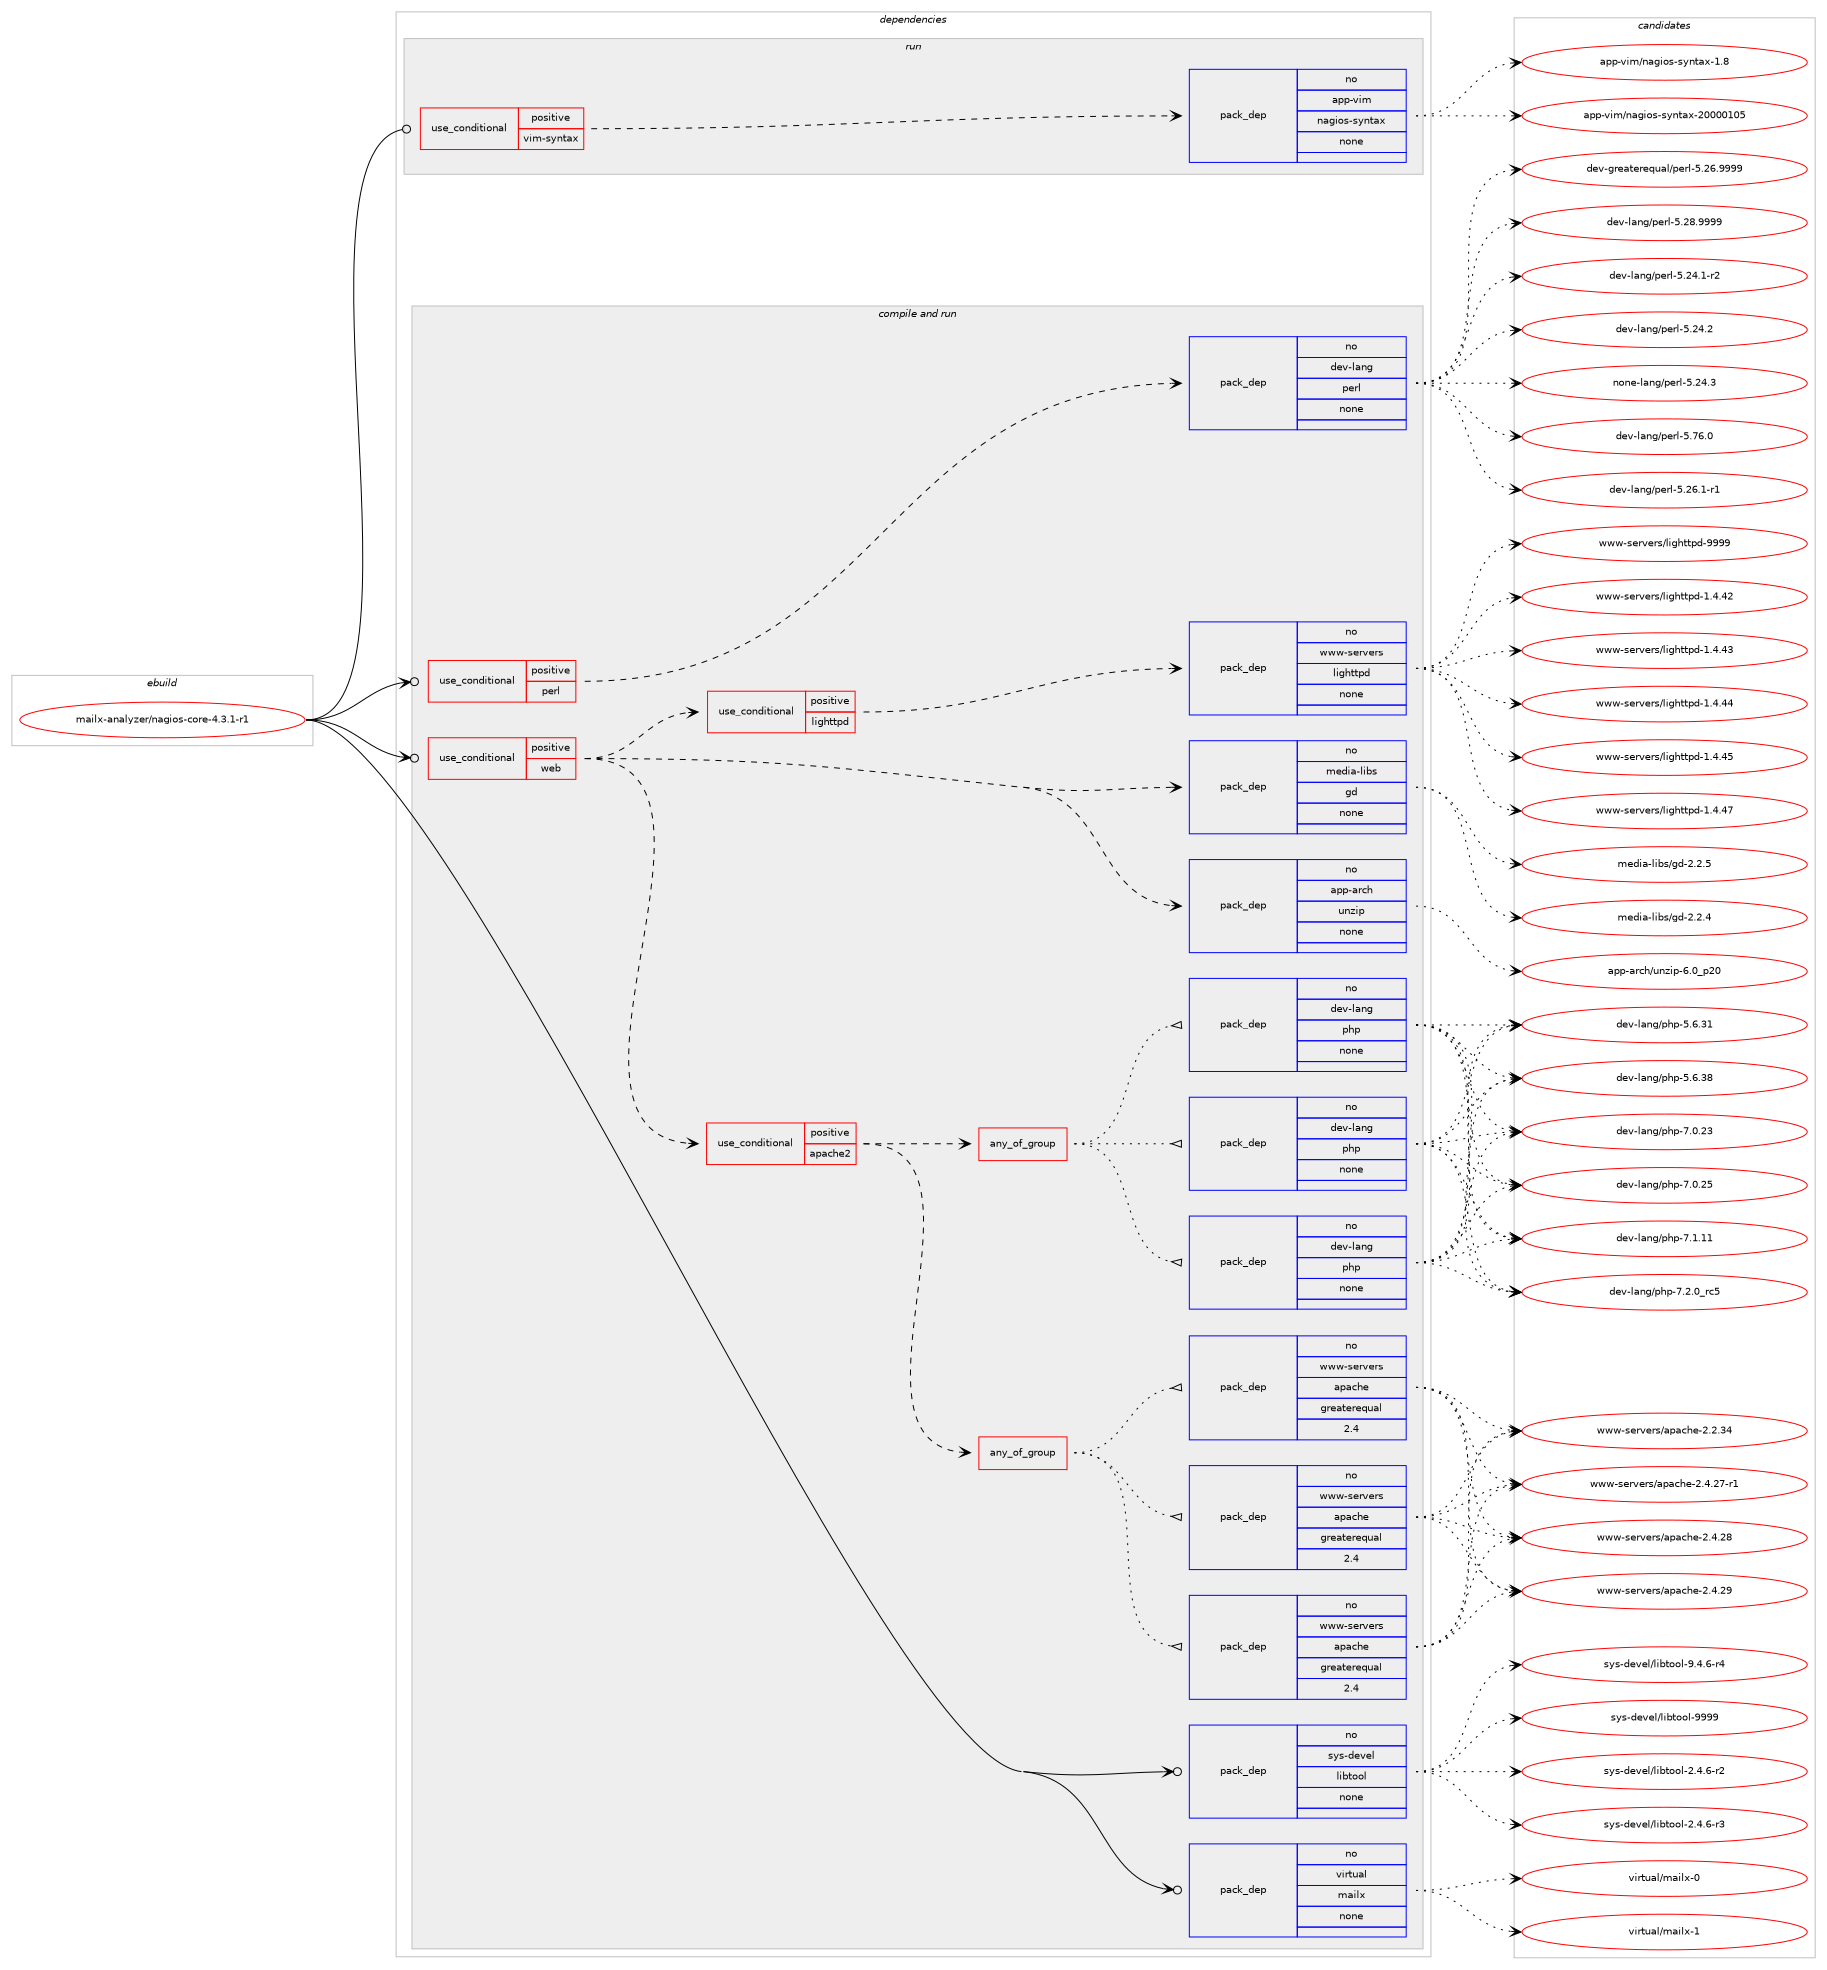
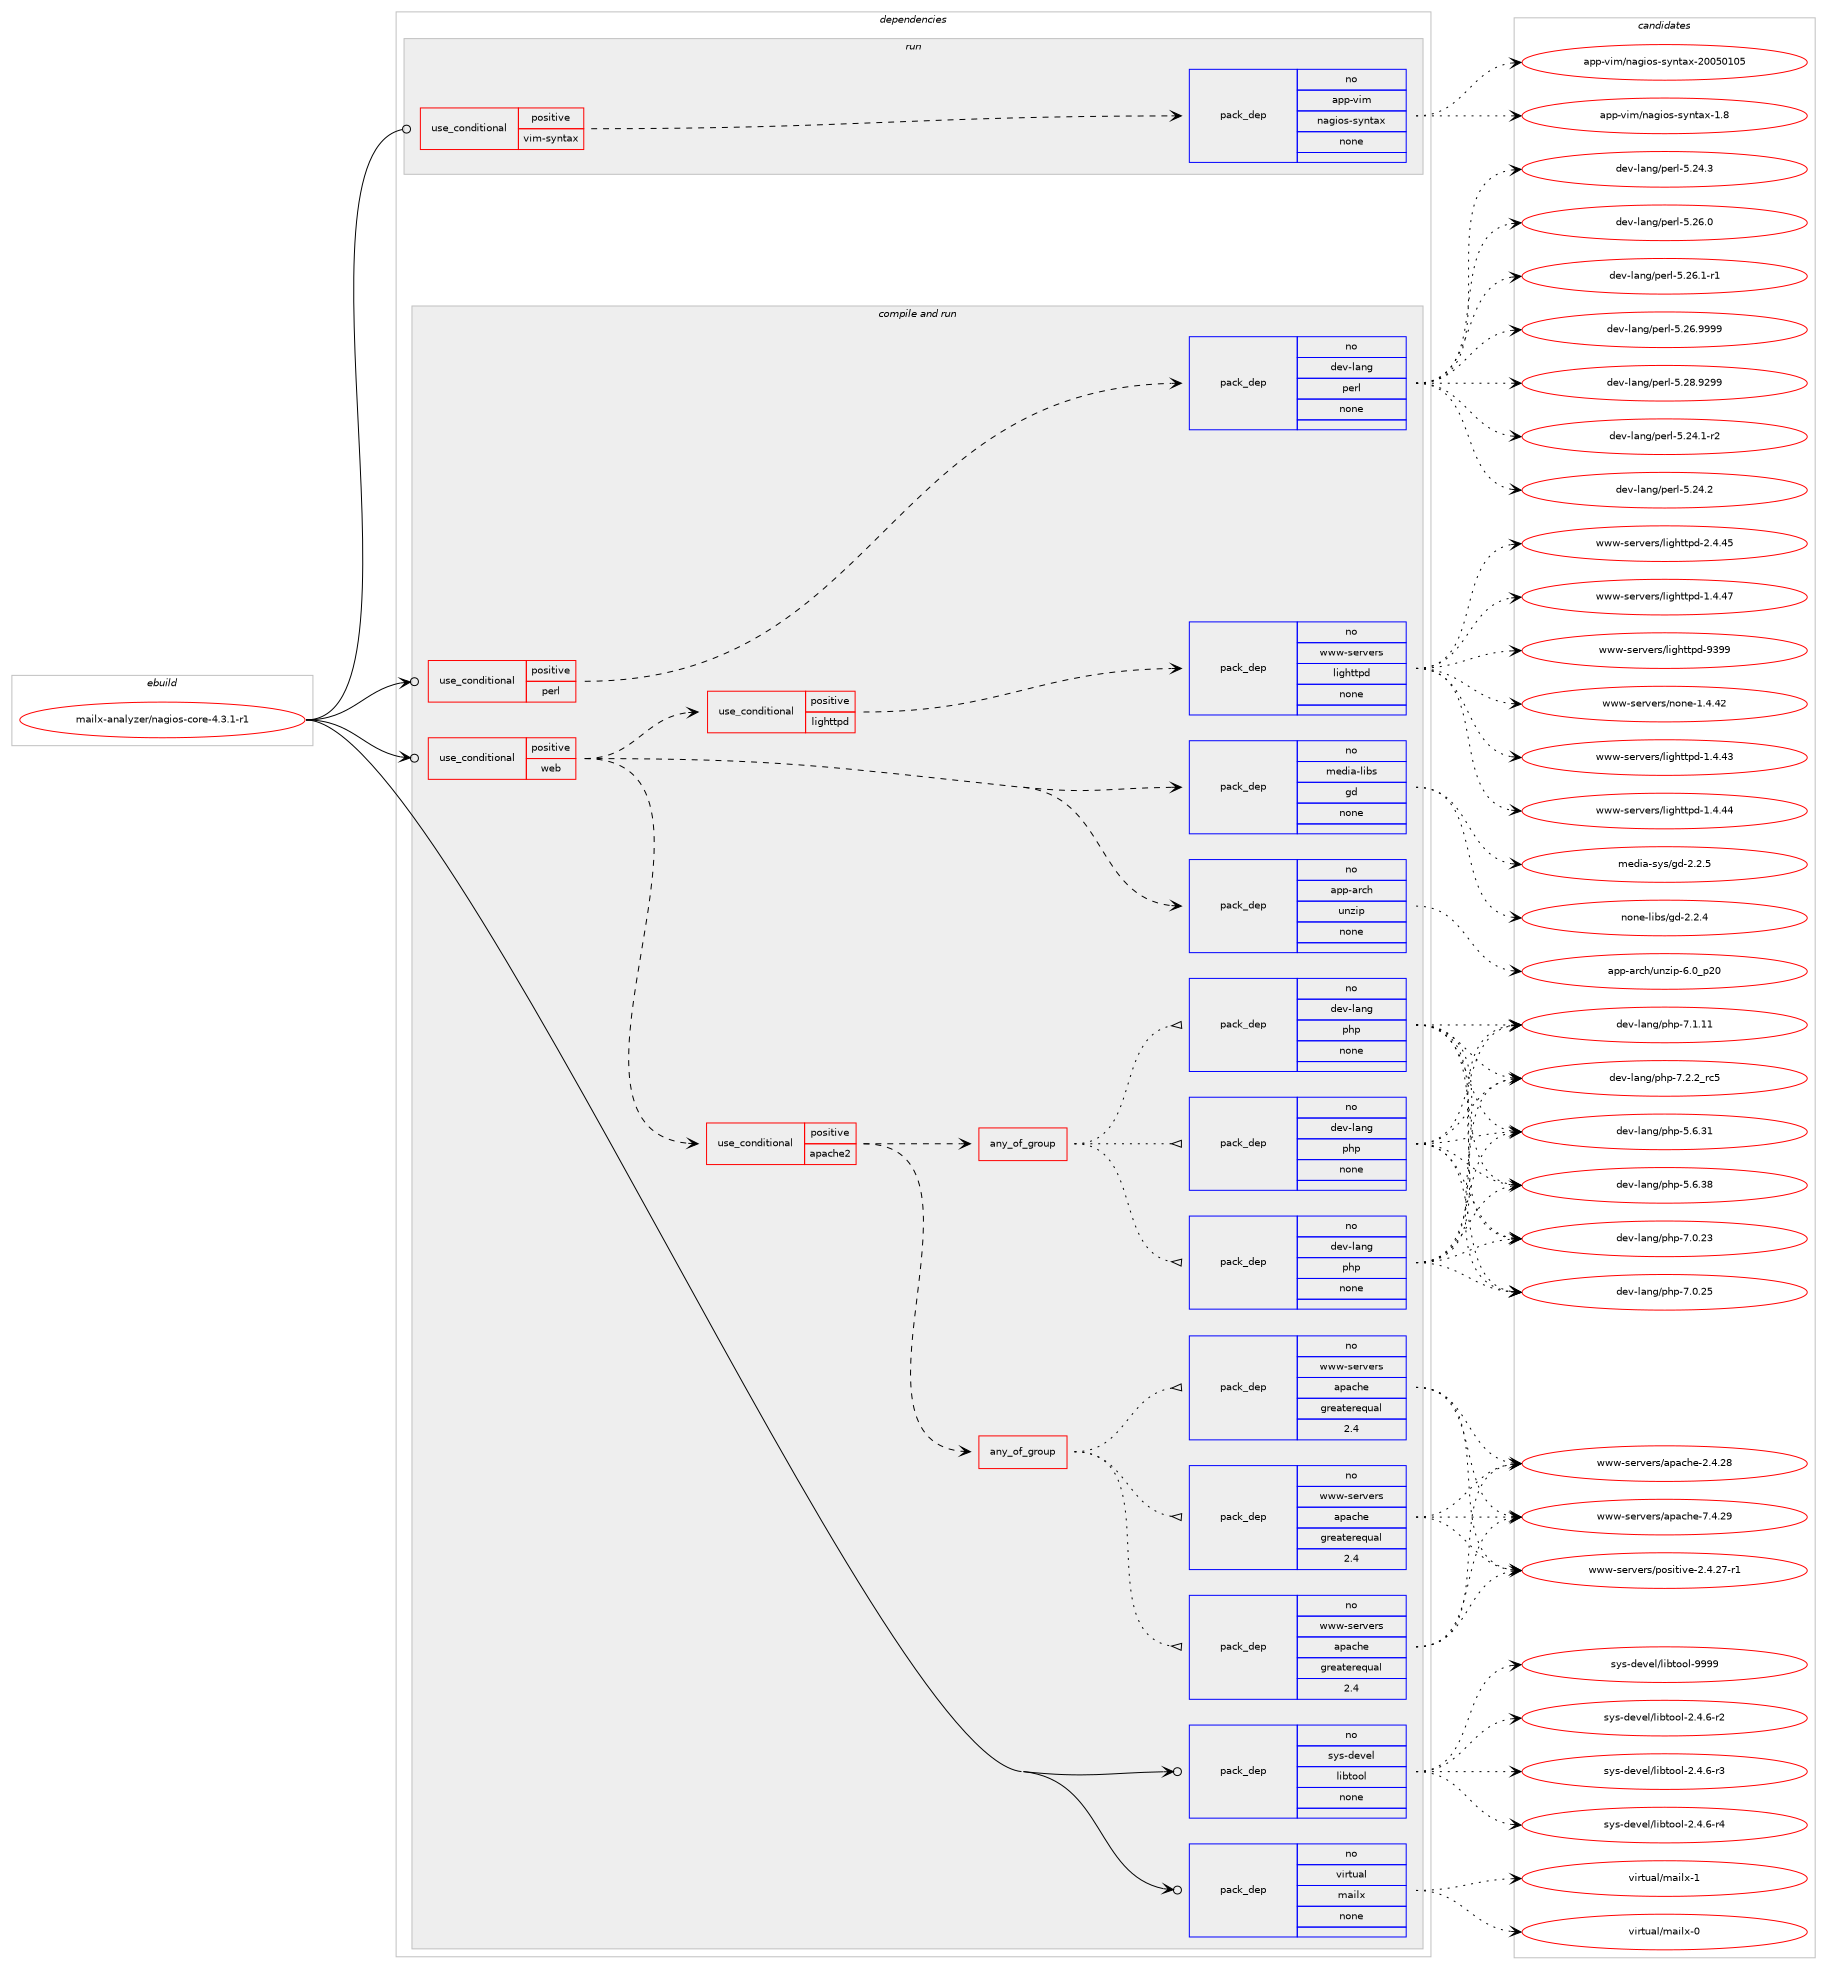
(1665, 116) -> (1665, 62)
(1665, 169) -> (1665, 330)
(1665, 223) -> (1665, 383)
(1665, 383) -> (1665, 169)
(1665, 437) -> (1665, 223)
(1665, 544) -> (1665, 651)
(1665, 597) -> (1665, 704)
(1665, 758) -> (1665, 544)
(1665, 865) -> (1665, 865)
(1665, 918) -> (1665, 918)
(1665, 1292) -> (1665, 1078)
(1665, 1431) -> none
(1665, 1484) -> (1665, 1571)
(1665, 1591) -> (1665, 1517)
(1665, 1665) -> (1665, 1825)
